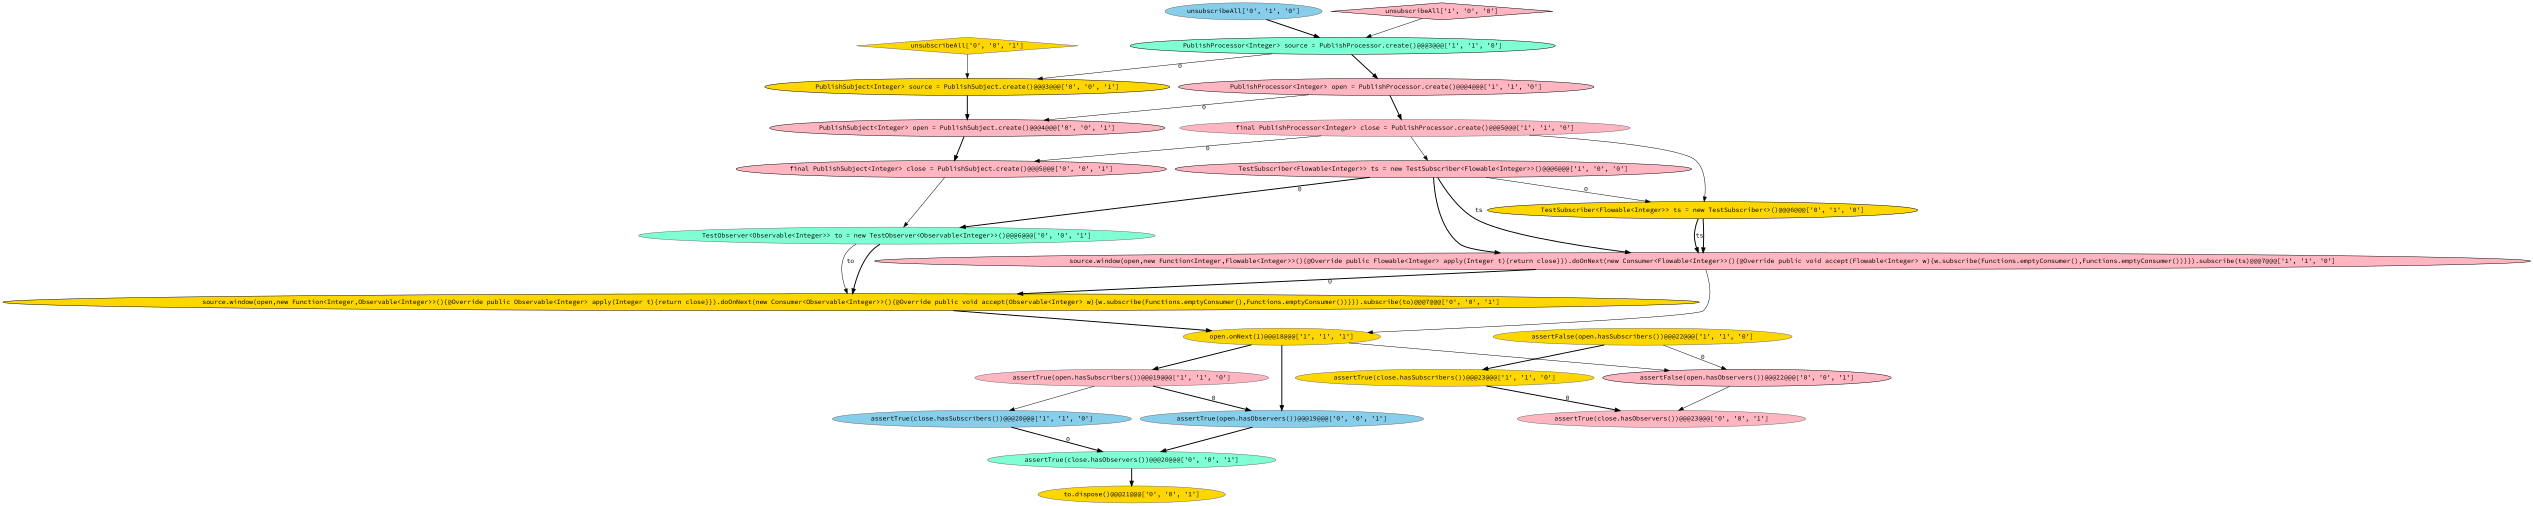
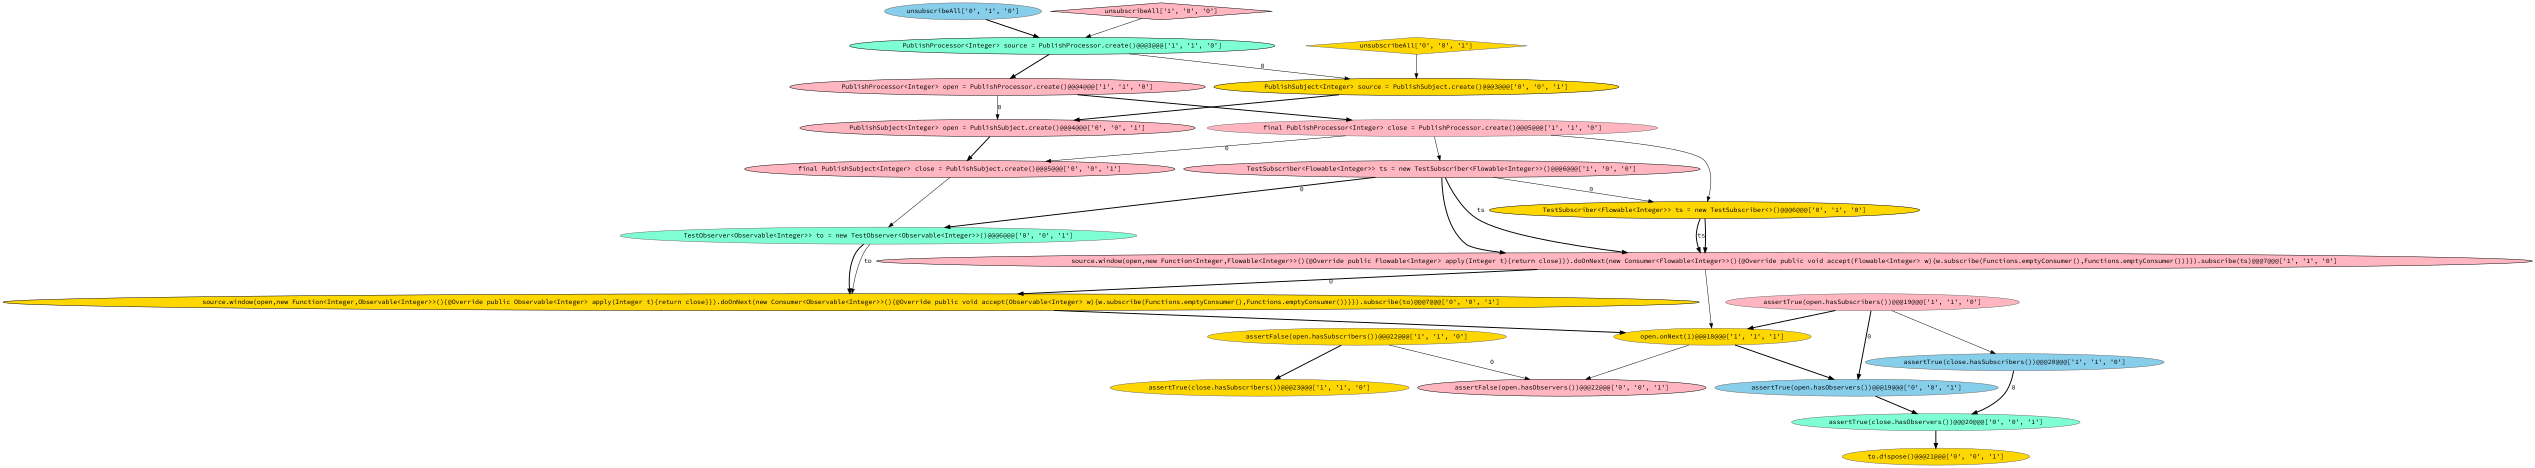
(1204, 357) -> (1794, 319)
(1661, 419) -> none
